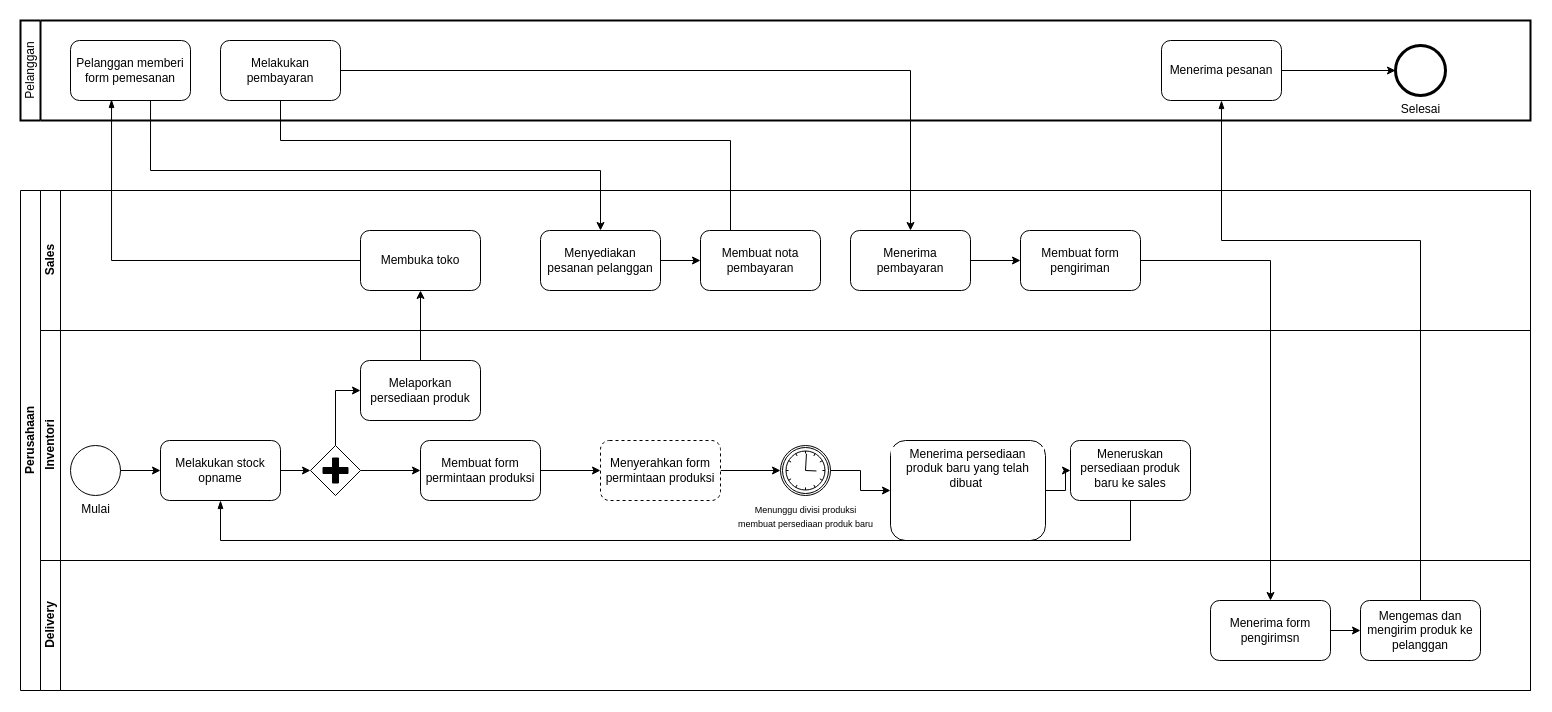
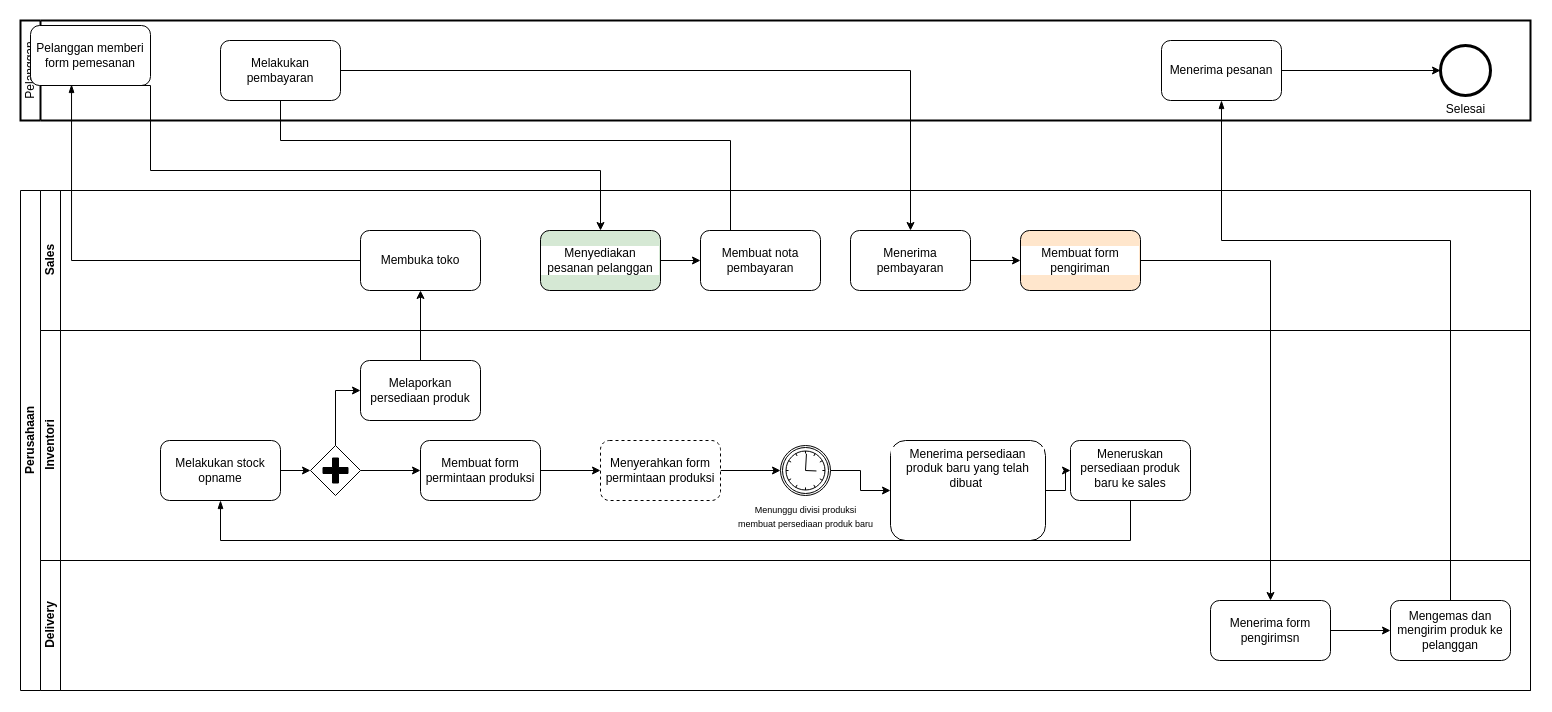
(131, 71) -> (91, 56)
(1421, 71) -> (1466, 71)
(601, 261) -> (601, 261)
(1081, 261) -> (1081, 261)
(96, 471) -> none
(137, 471) -> none
(1421, 631) -> (1451, 631)
